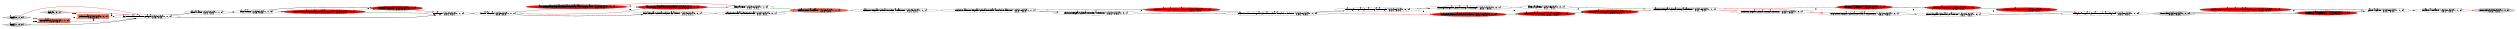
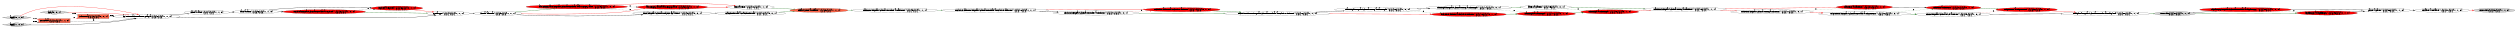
(112, 16) -> (112, 16)
